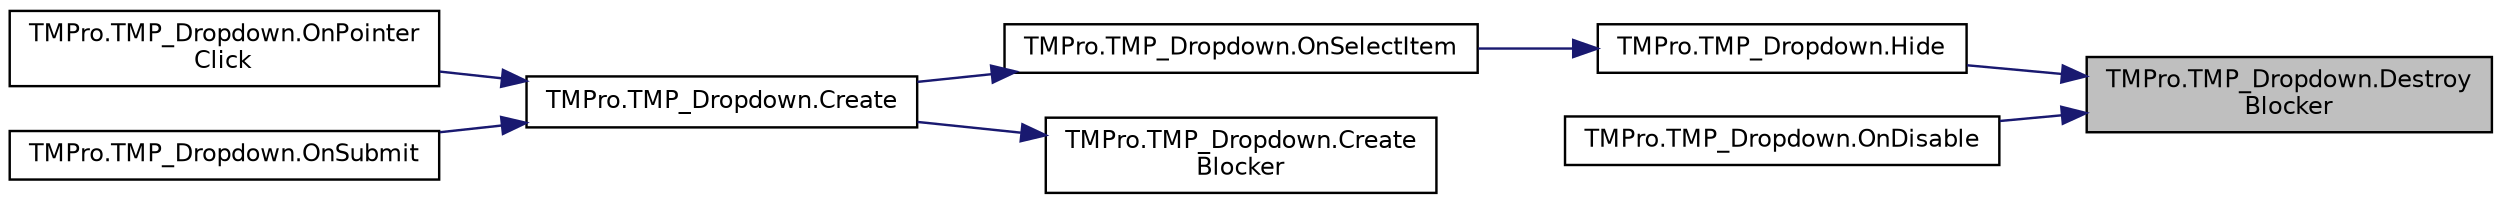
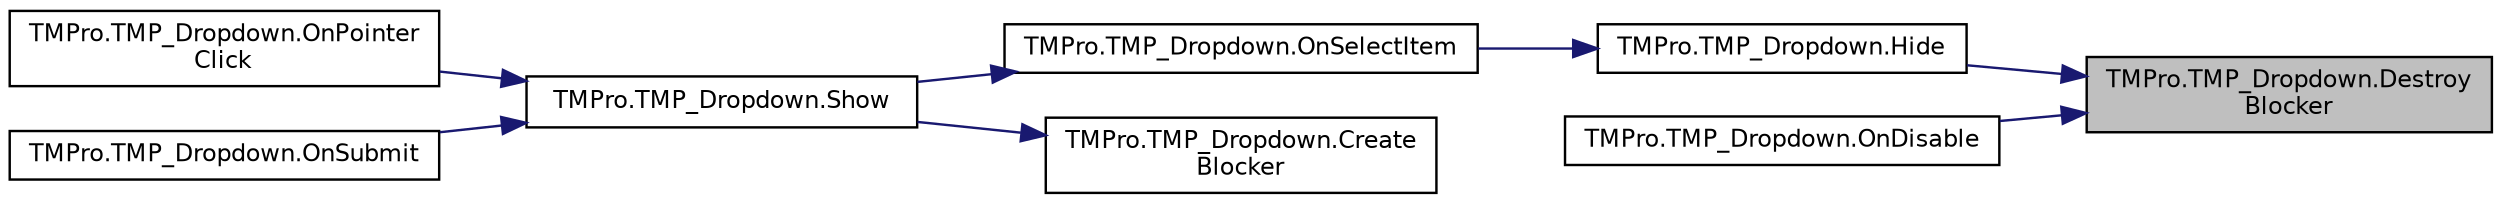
(722, 102) -> (722, 102)
